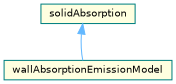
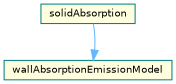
(81, 47) -> (95, 37)
